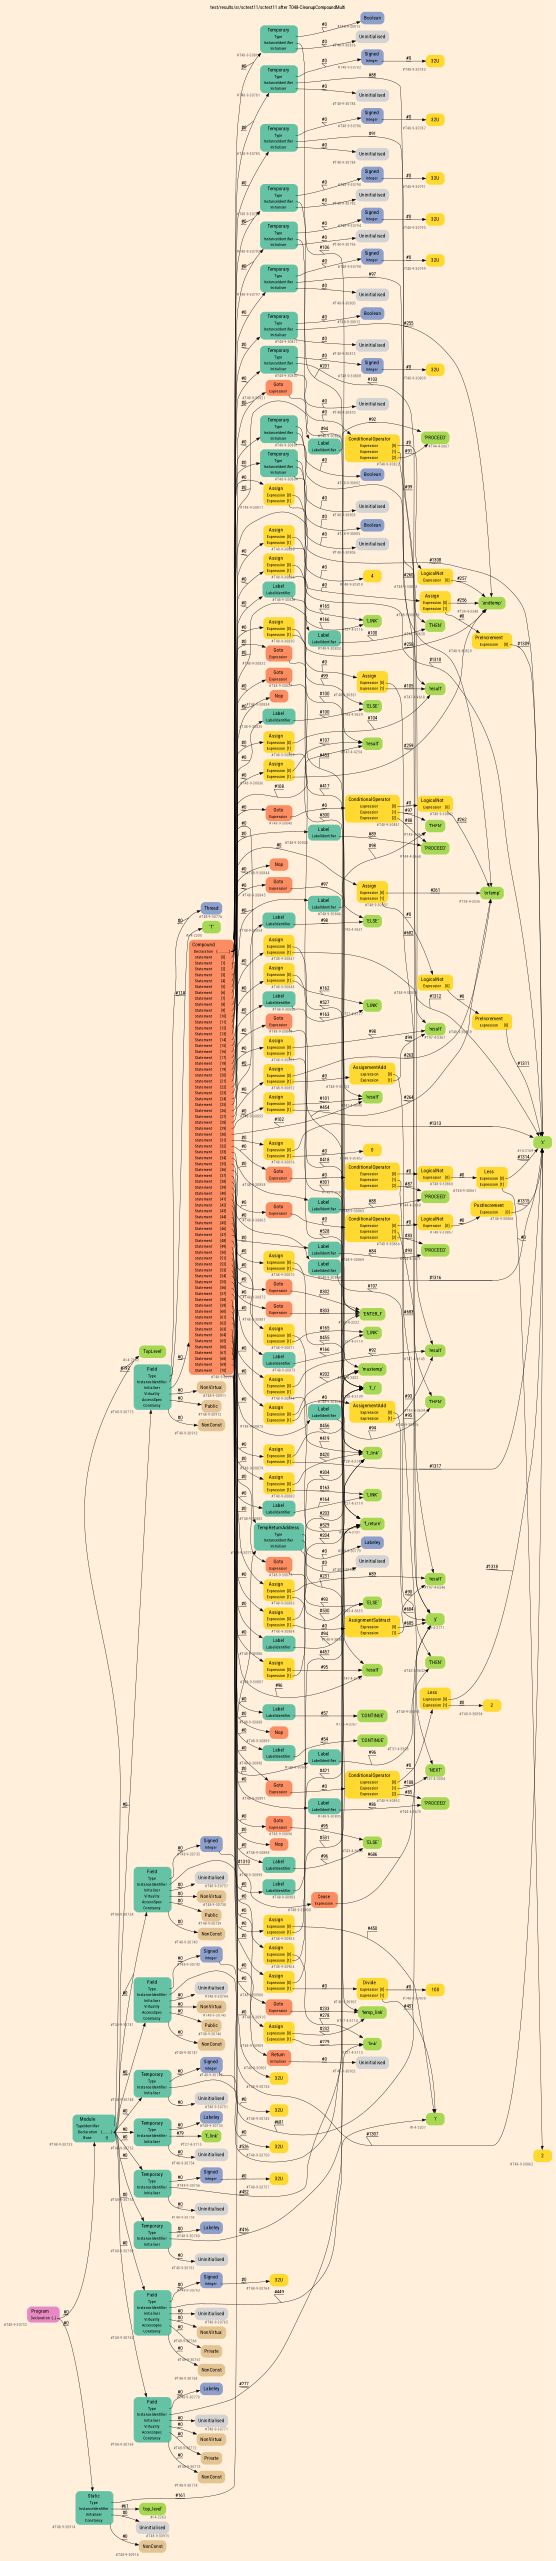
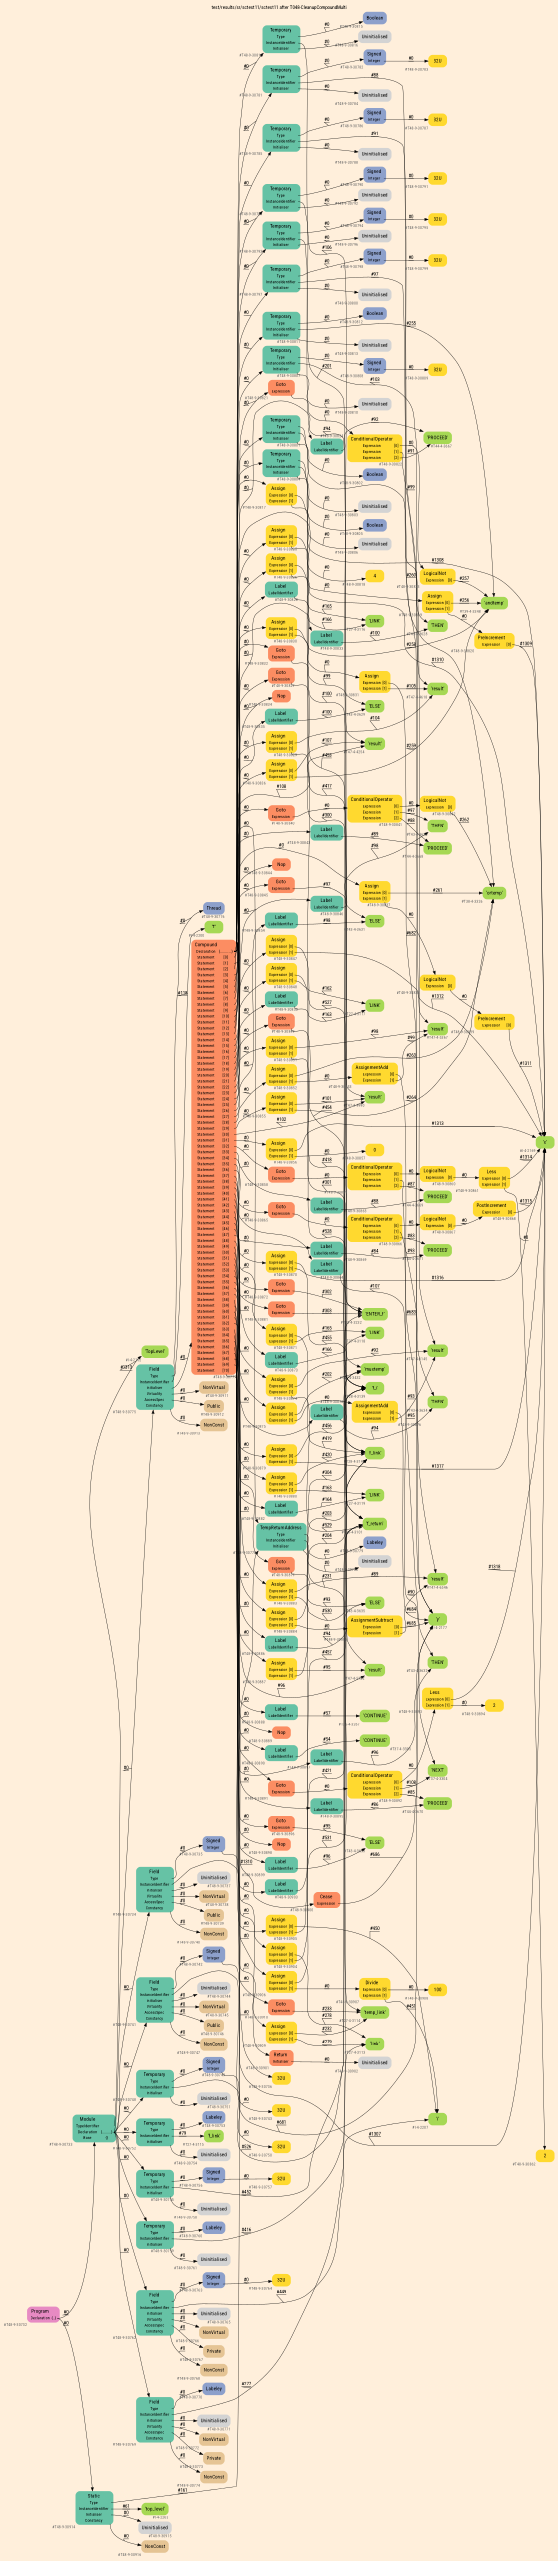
(125, 1369) -> (126, 1368)
